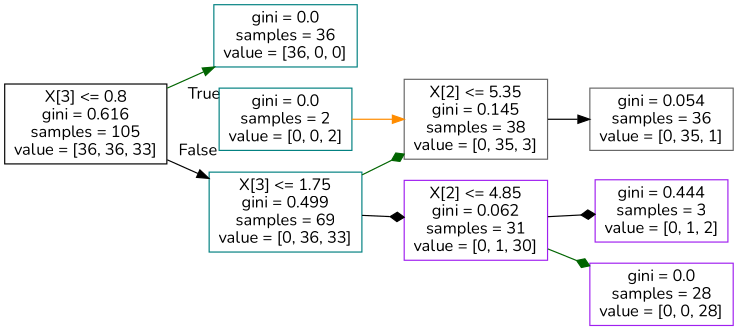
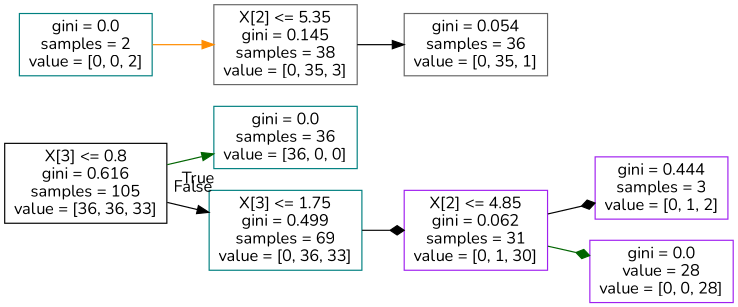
(377, 168) -> none
(662, 294) -> (662, 271)
